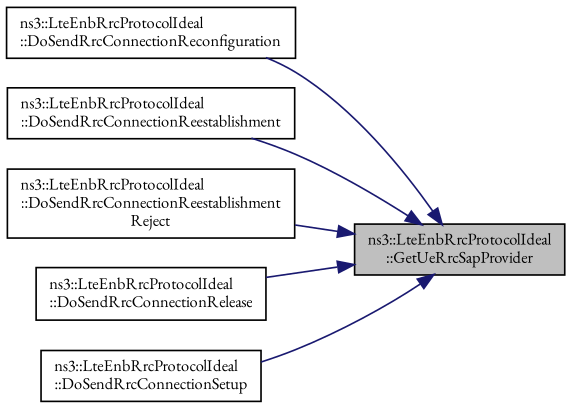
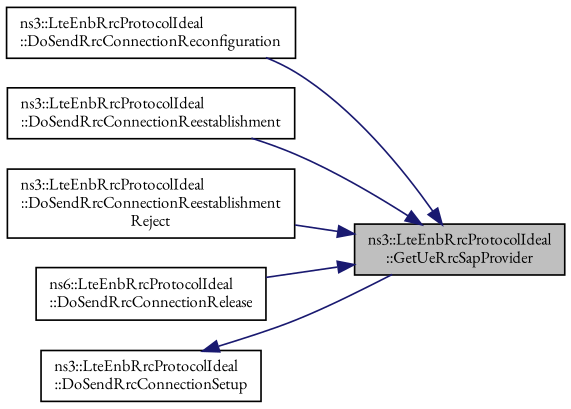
(151, 294) -> (151, 294)
(343, 328) -> (308, 315)
